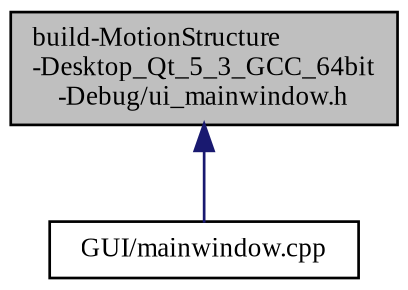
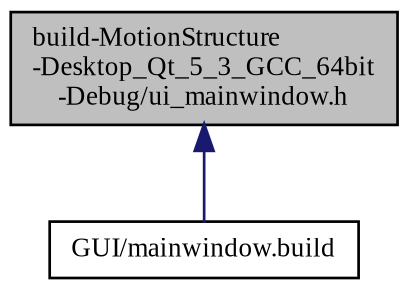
(204, 250) -> (204, 250)
